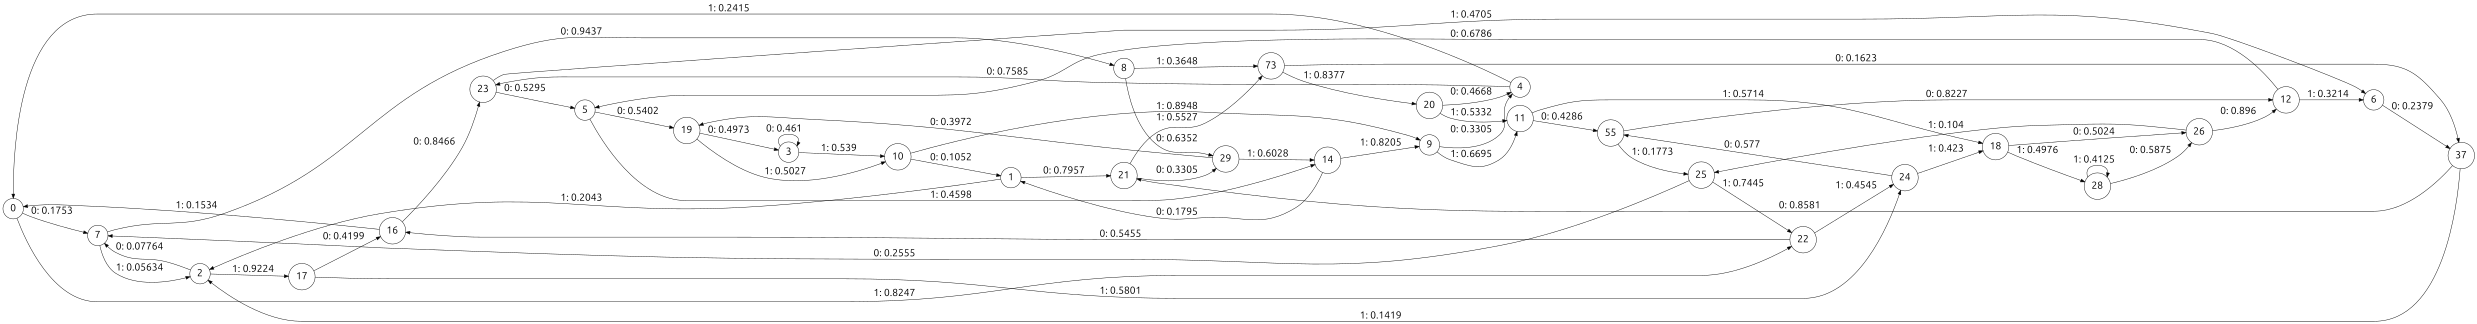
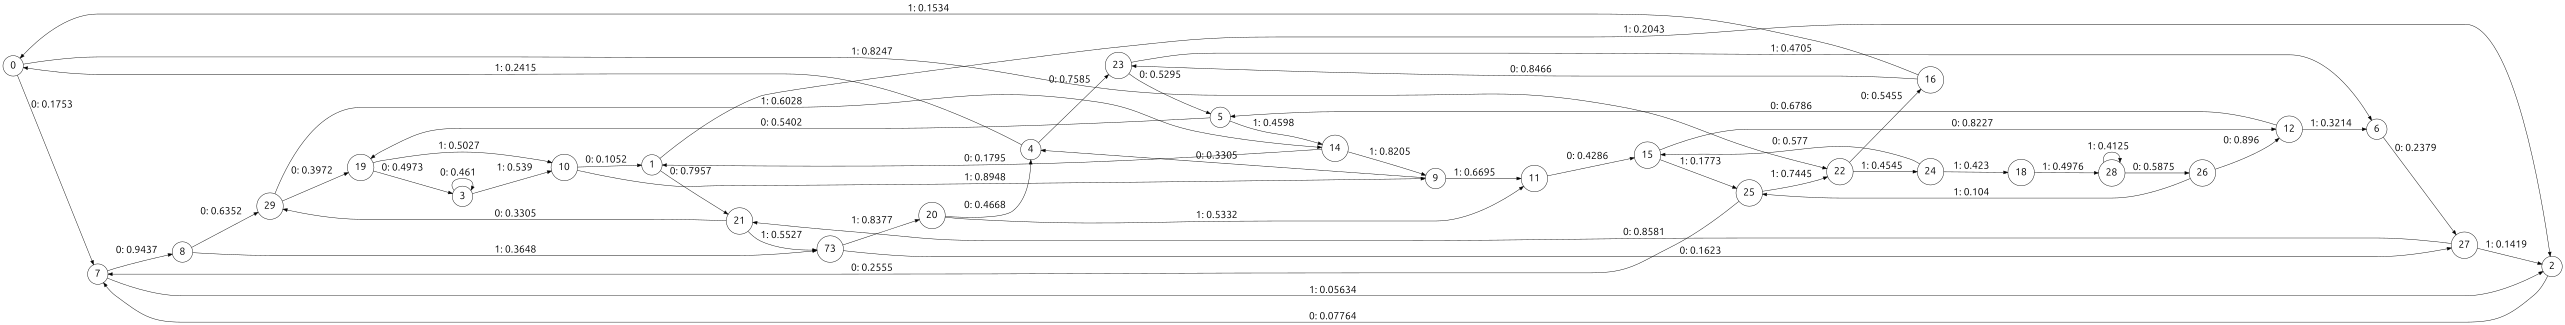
(1757, 100) -> none
(1611, 133) -> (1647, 155)
(2095, 139) -> none
(2461, 156) -> (2464, 245)
(302, 277) -> none
